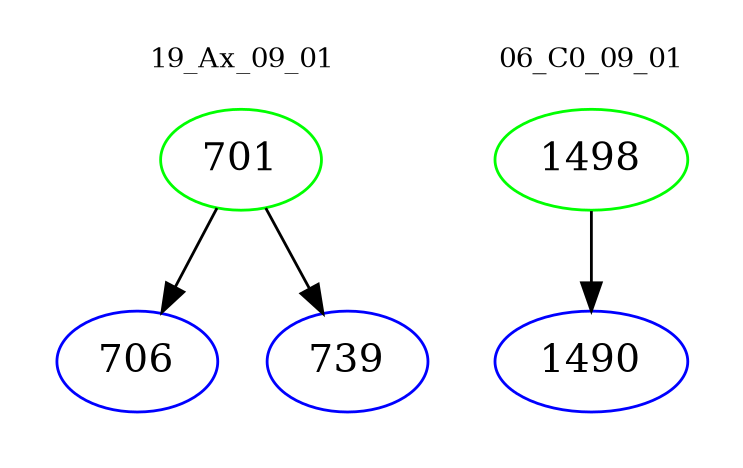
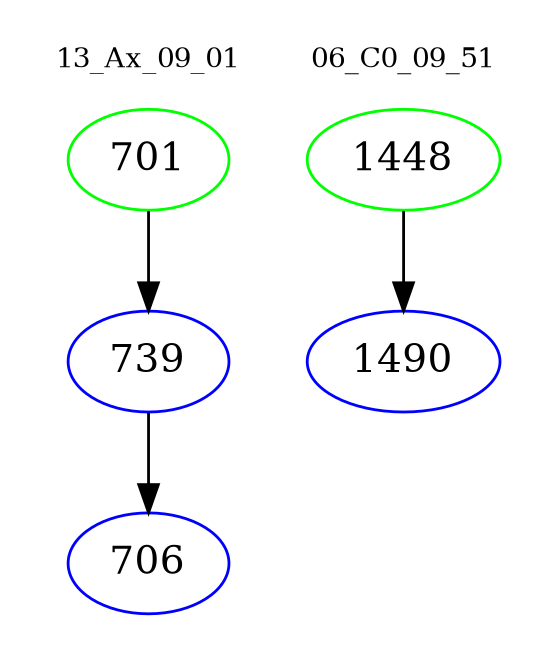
(242, 60) -> (149, 60)
(591, 60) -> (404, 60)
(591, 160) -> (404, 160)
(196, 248) -> (149, 449)
